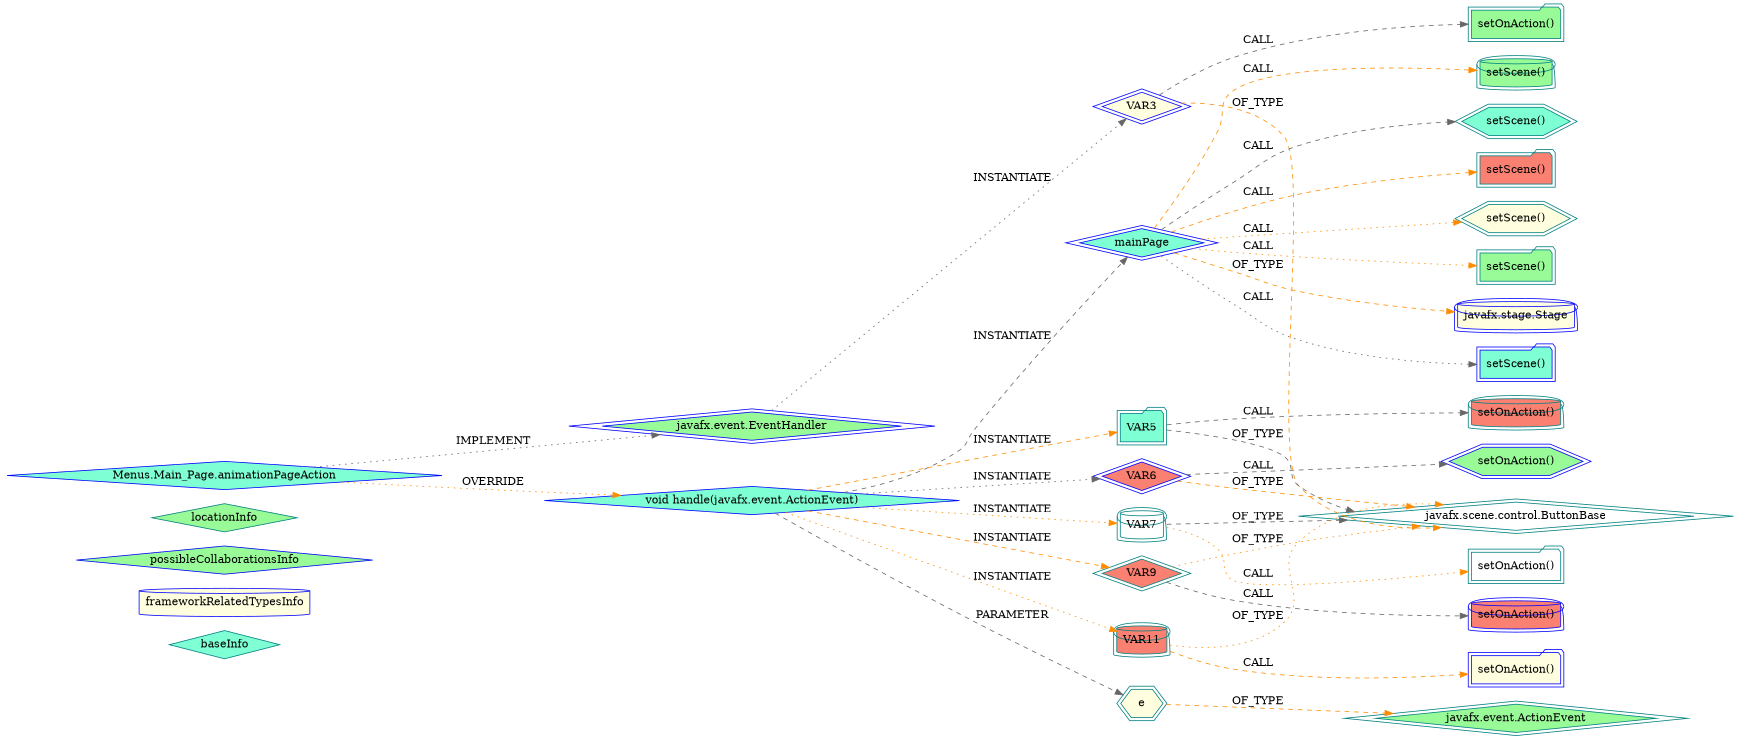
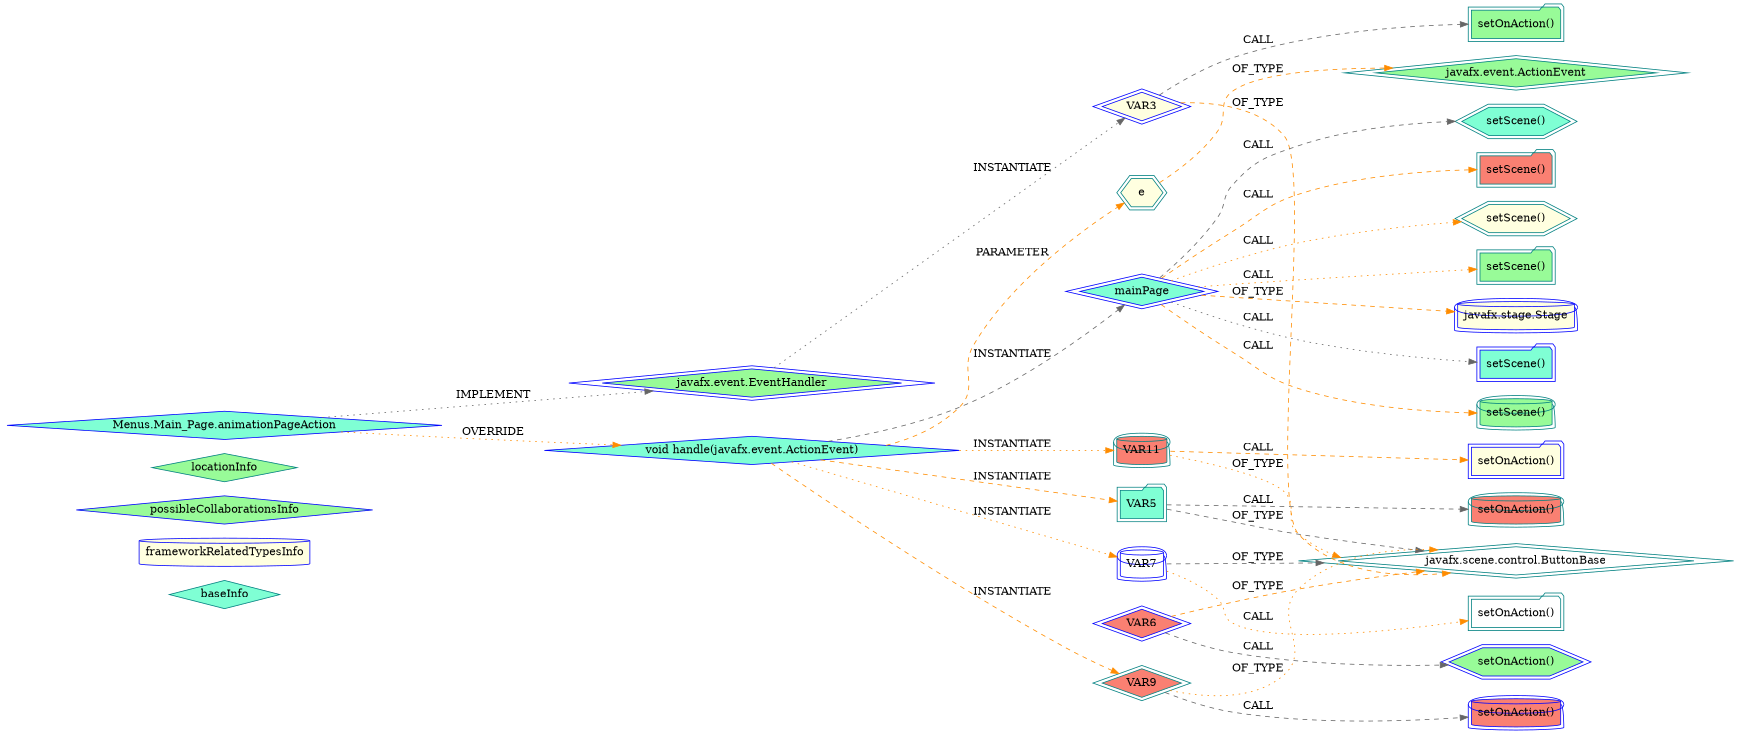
(976, 487) -> none
(1142, 525) -> (1142, 564)
(944, 606) -> (988, 324)
